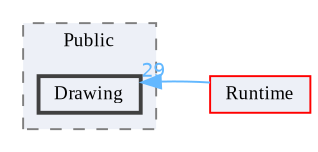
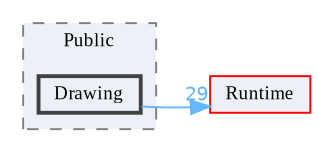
(186, 82) -> (169, 107)
